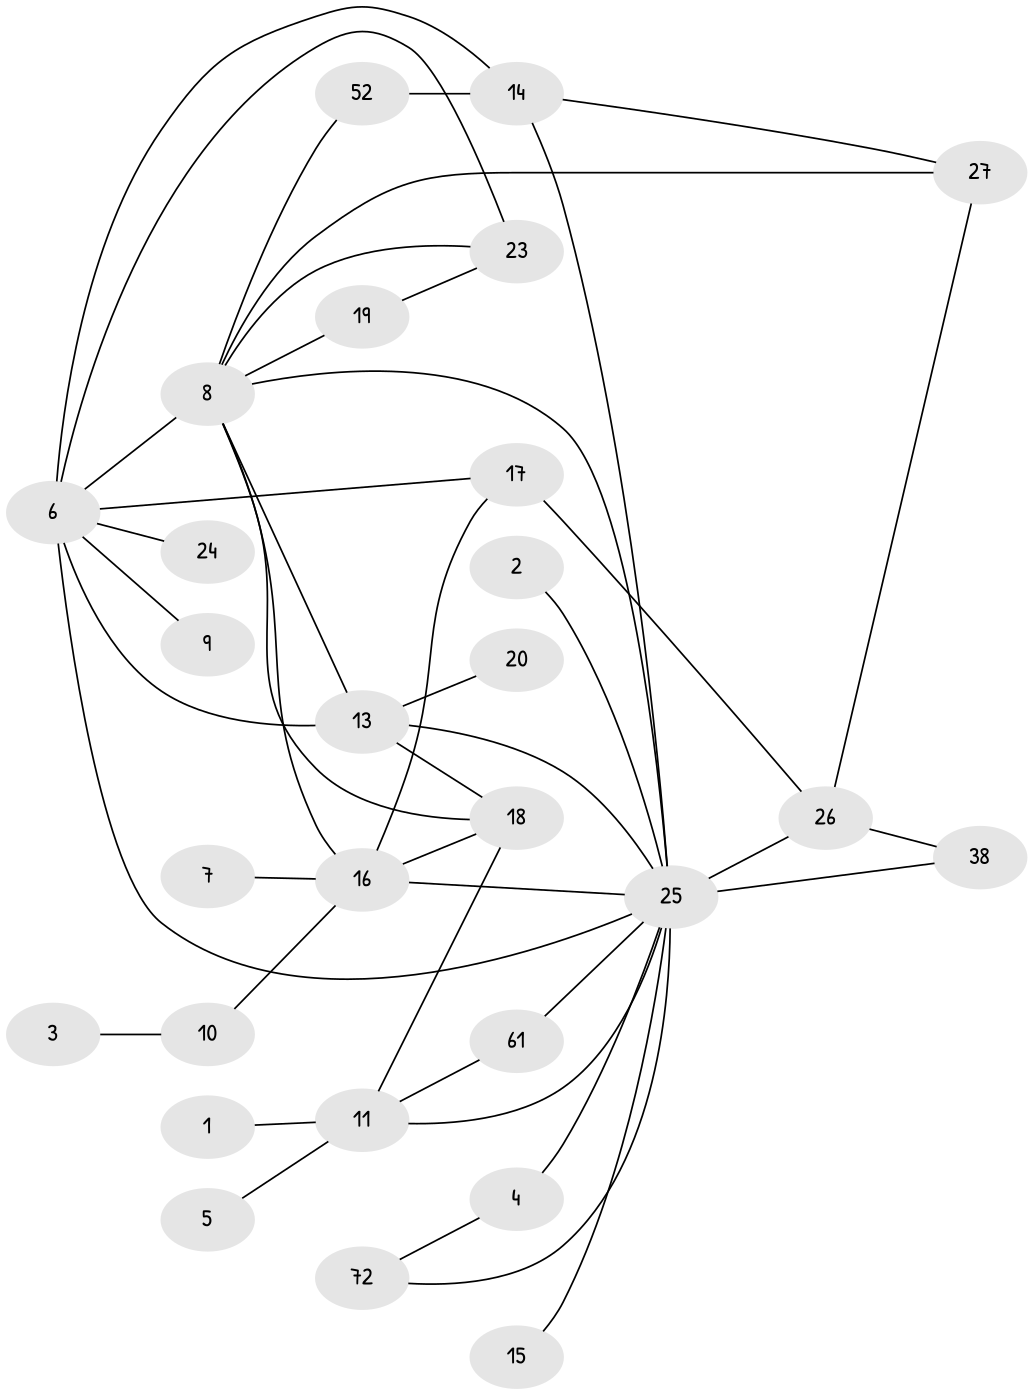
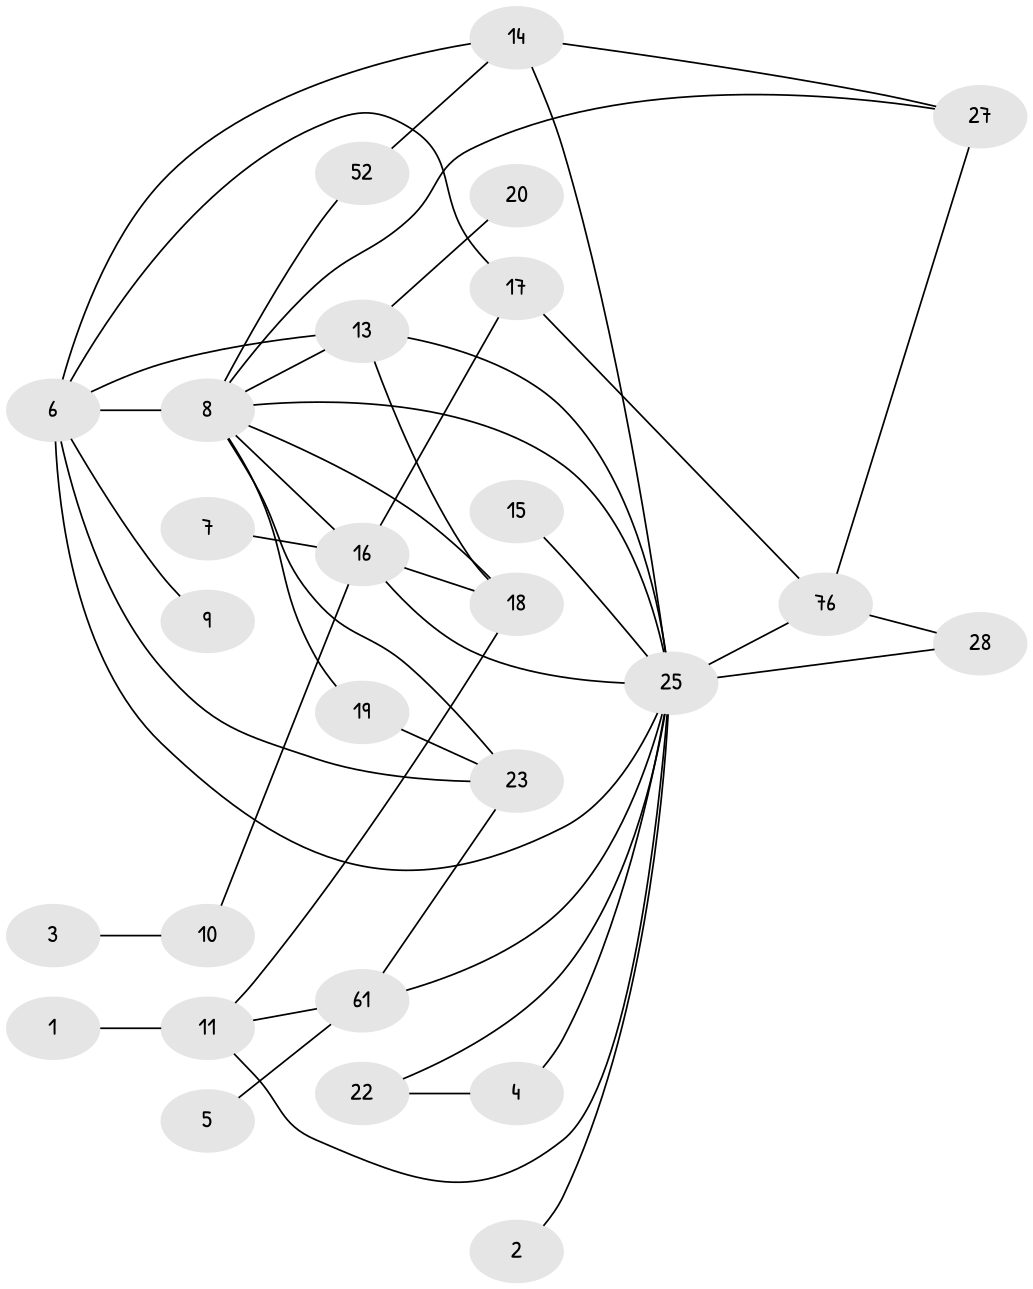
(208, 552) -> none
(826, 818) -> (826, 604)
(980, 858) -> (980, 644)
none -> (439, 891)
(285, 1170) -> (285, 1061)
(362, 1278) -> (362, 1094)
